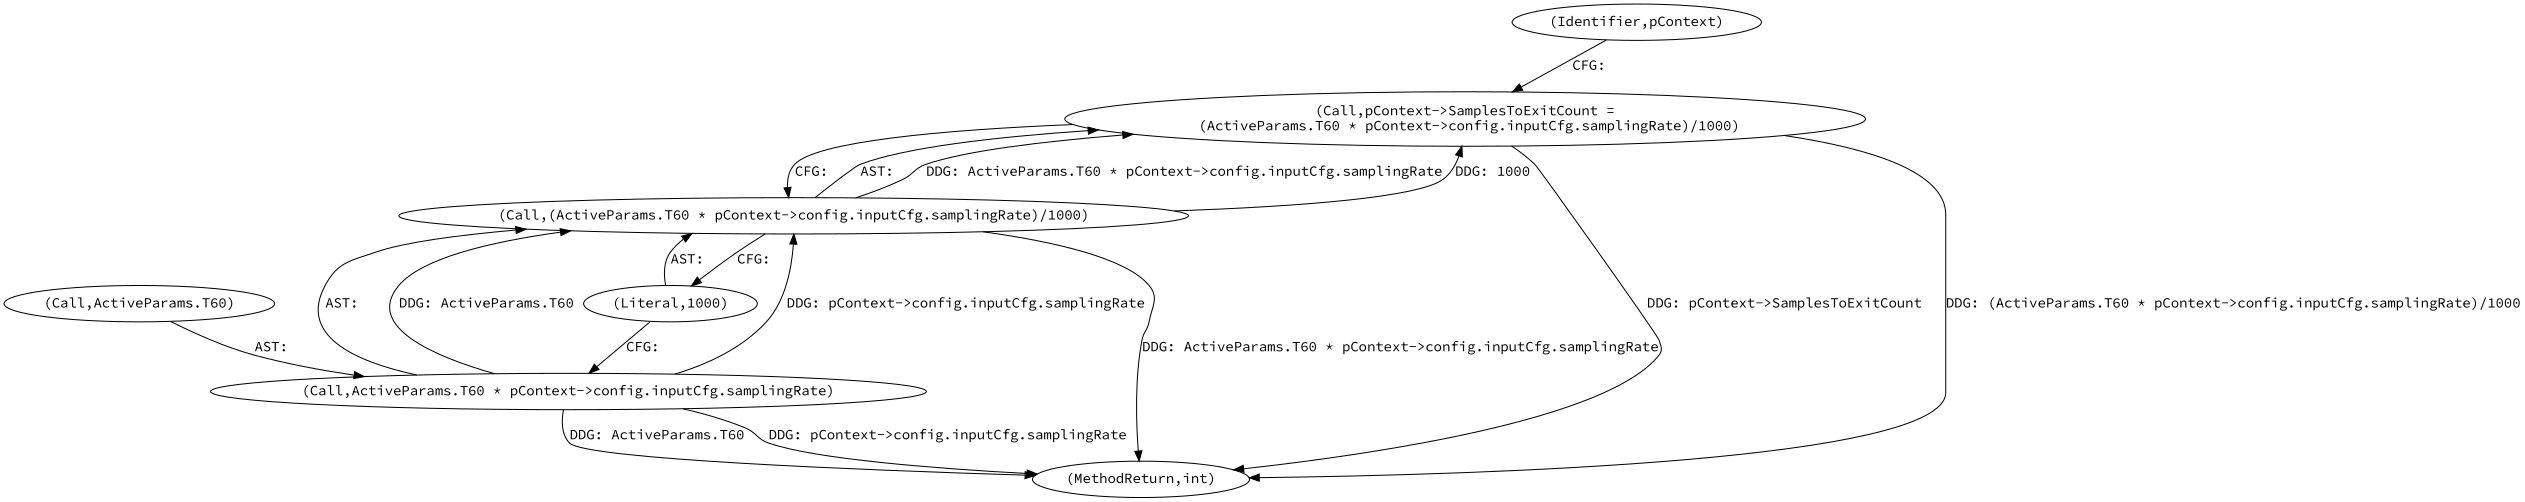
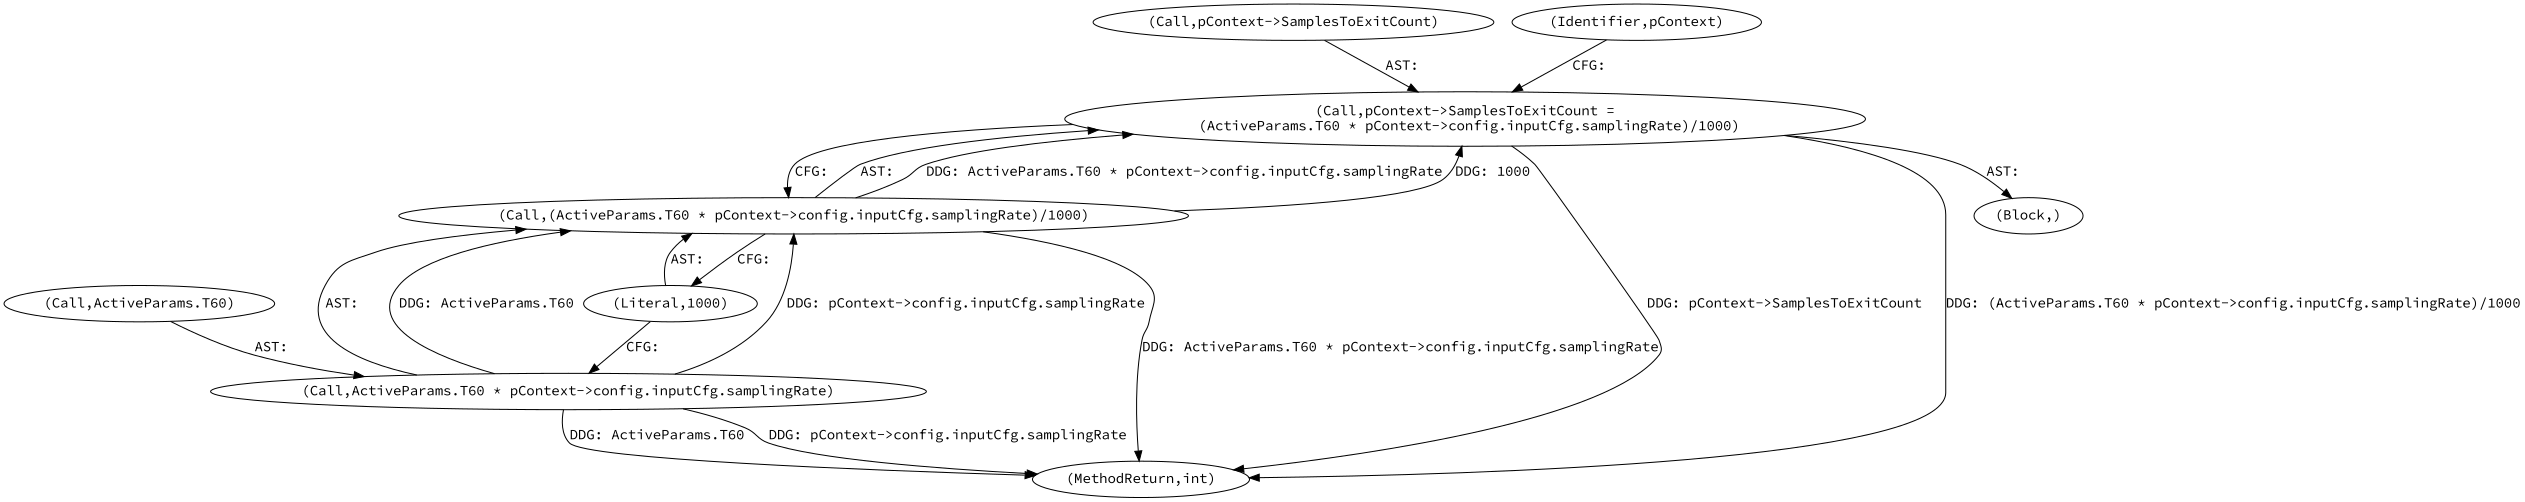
none -> (1293, 22)
none -> (2029, 216)
